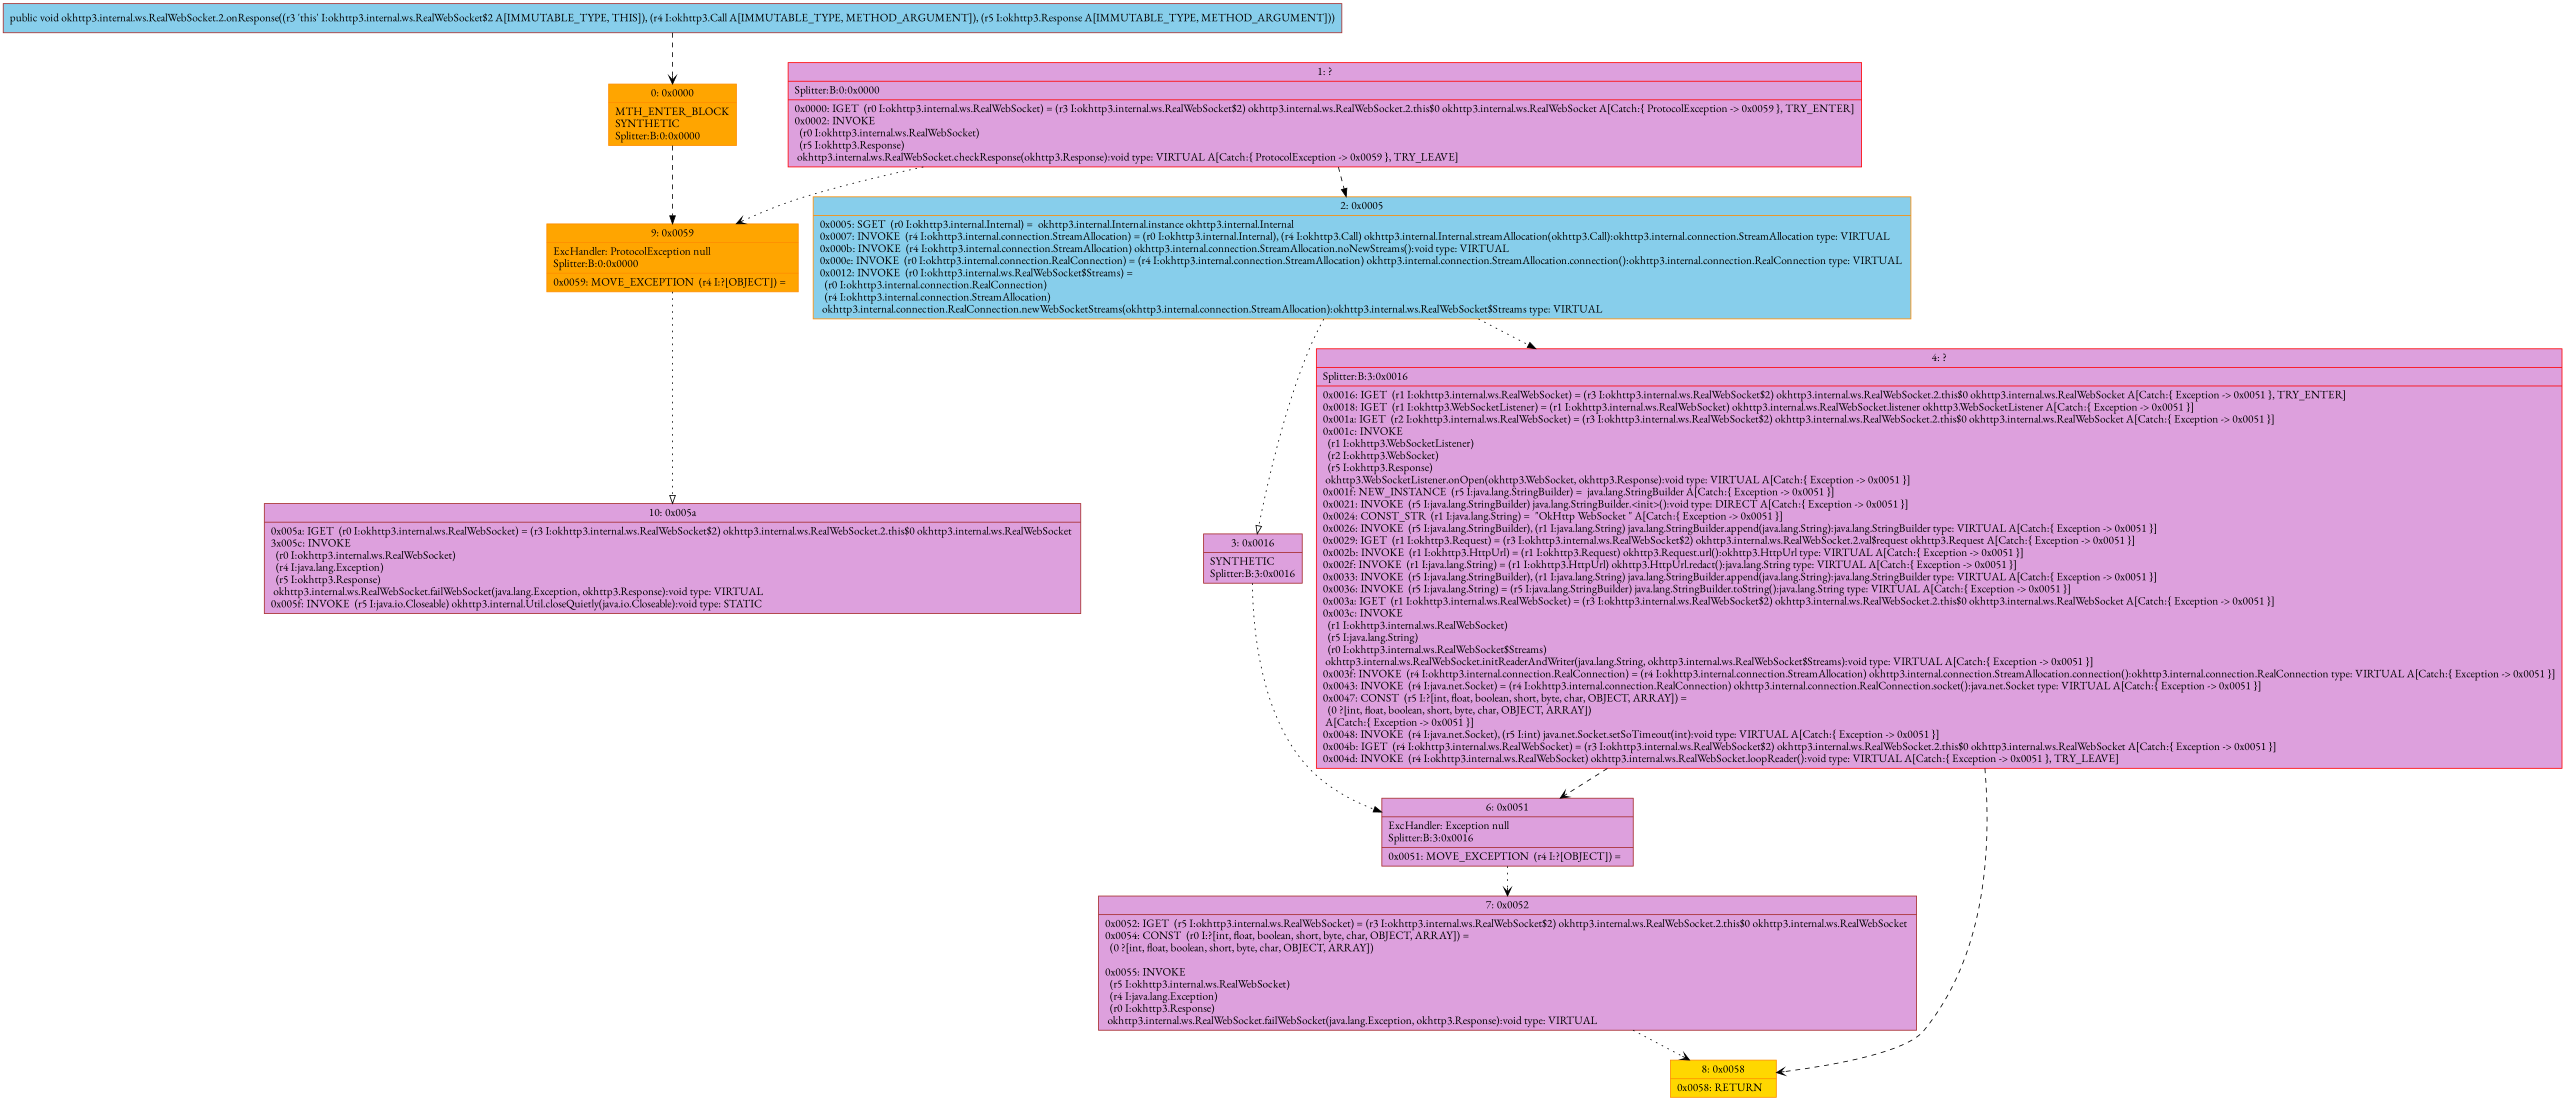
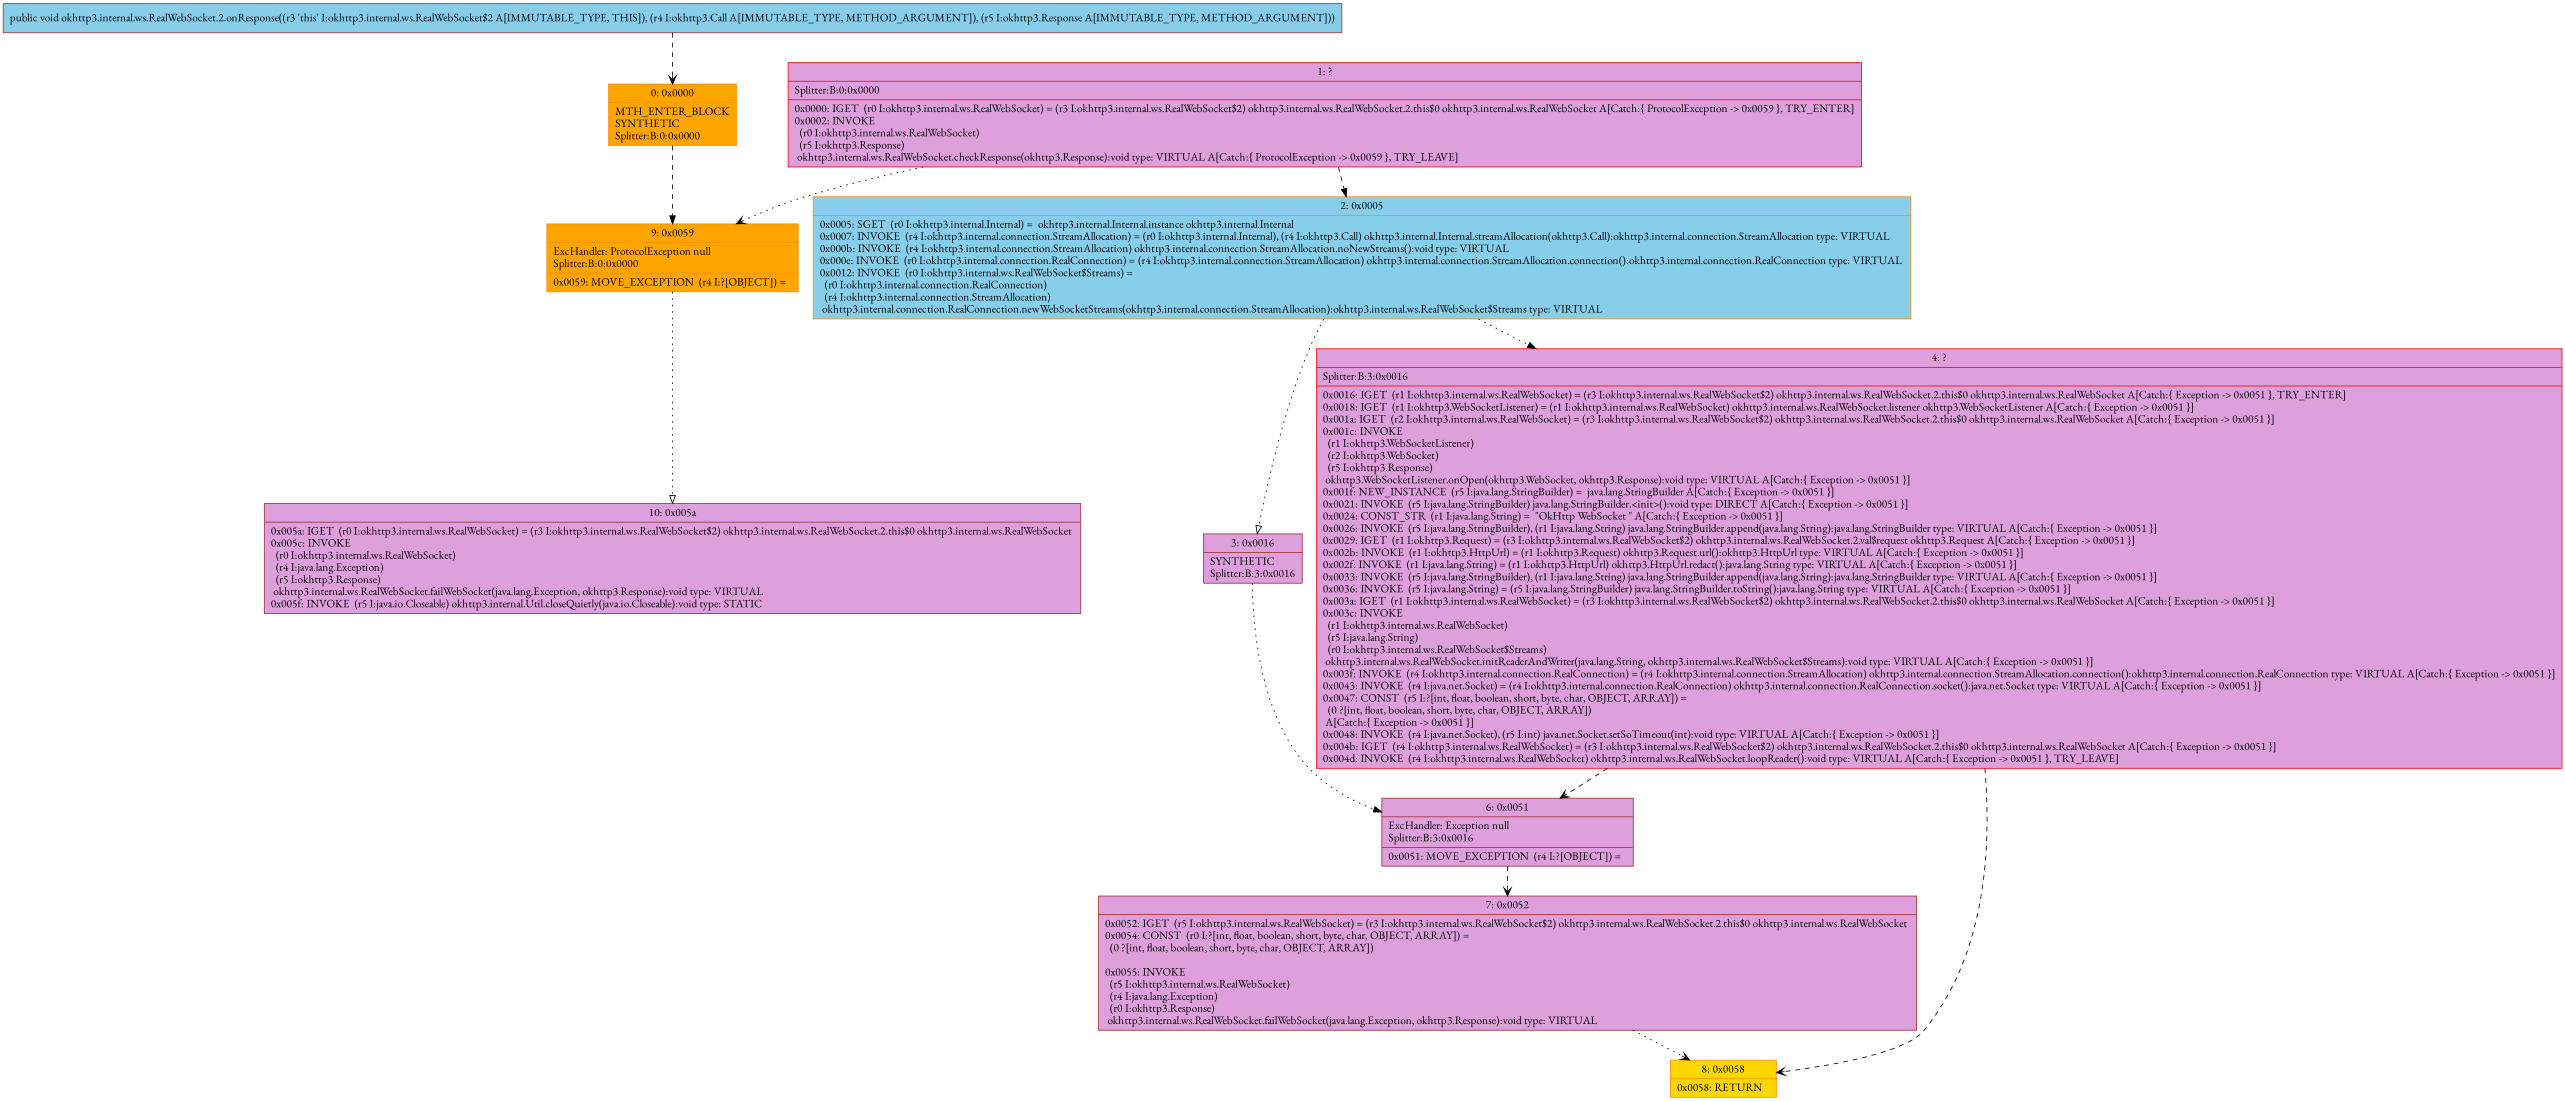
(314, 543) -> (314, 543)
(1508, 877) -> (1508, 877)
